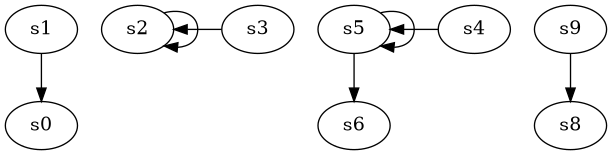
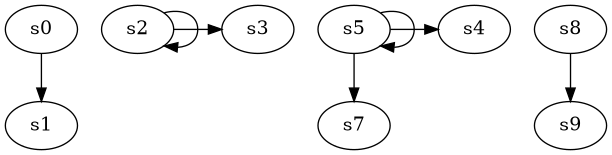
(206, 29) -> (189, 29)
(423, 29) -> (406, 29)
(41, 71) -> (41, 71)
(571, 71) -> (571, 71)
(354, 126) -> (354, 126)
